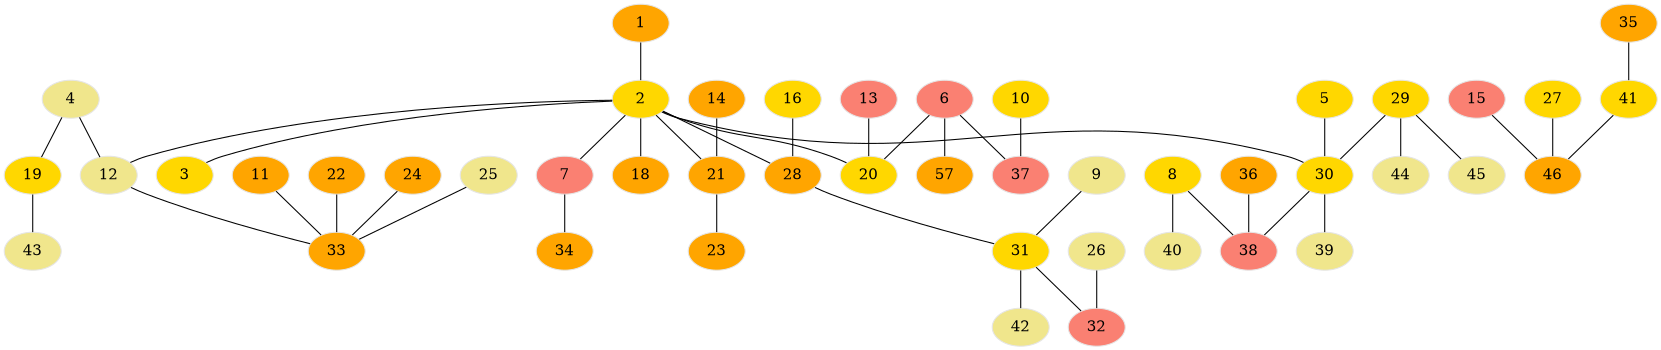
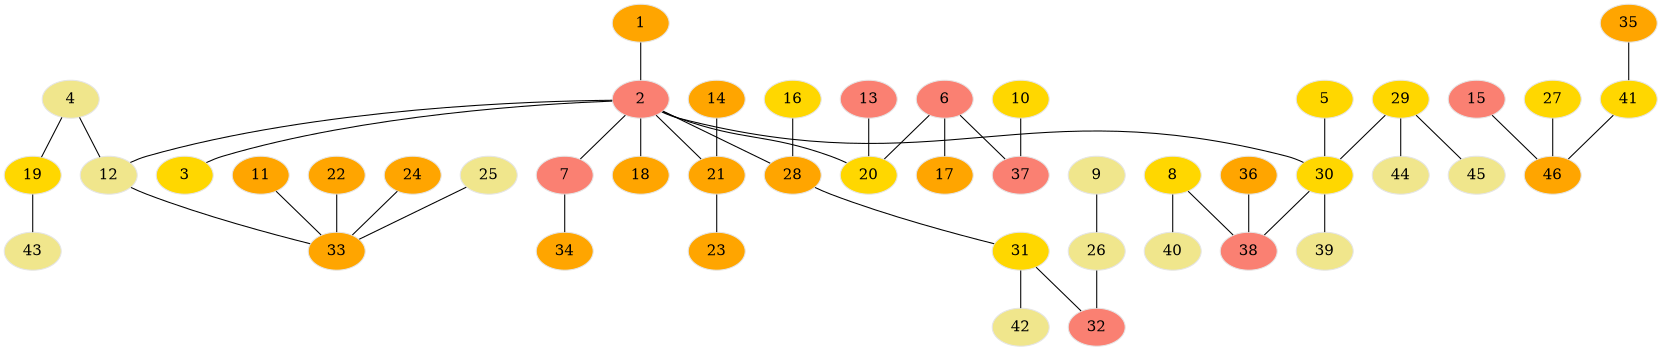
(641, 99) -> (641, 99)
(945, 175) -> (945, 175)
(1059, 213) -> (1097, 213)
